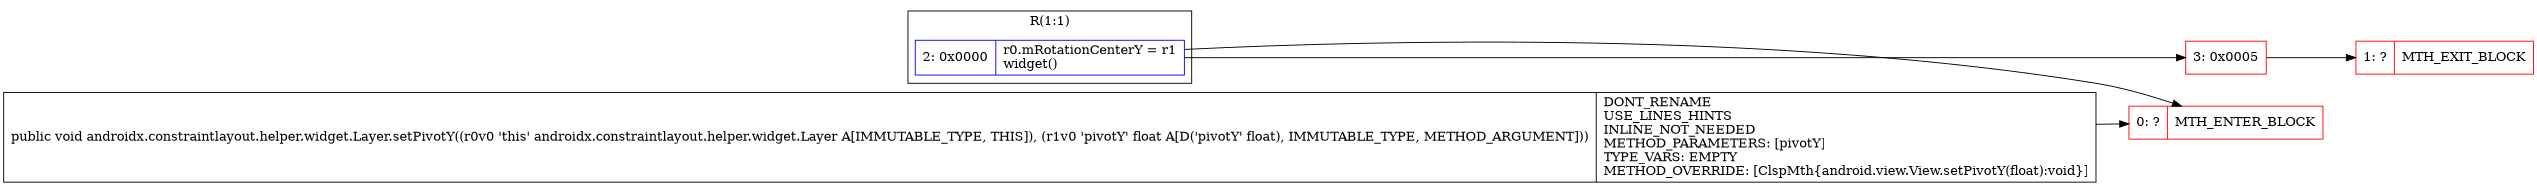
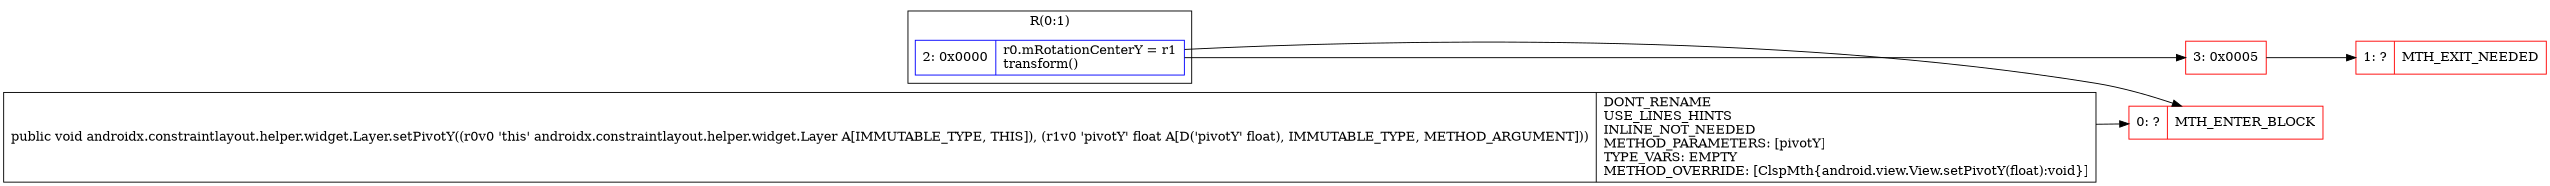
(1050, 22) -> (1050, 22)
(2464, 57) -> (2470, 57)
(1031, 64) -> (1041, 64)
